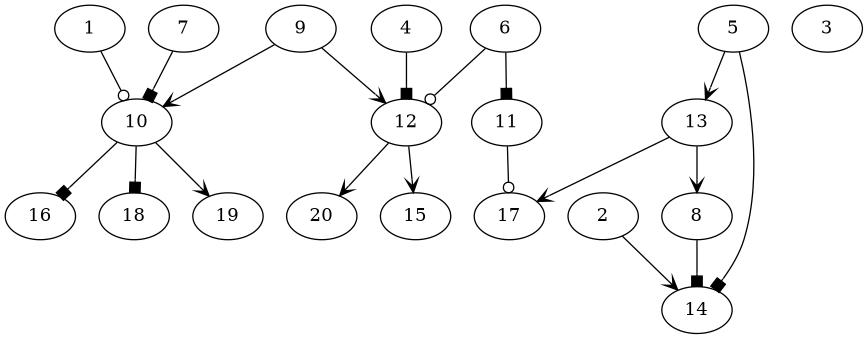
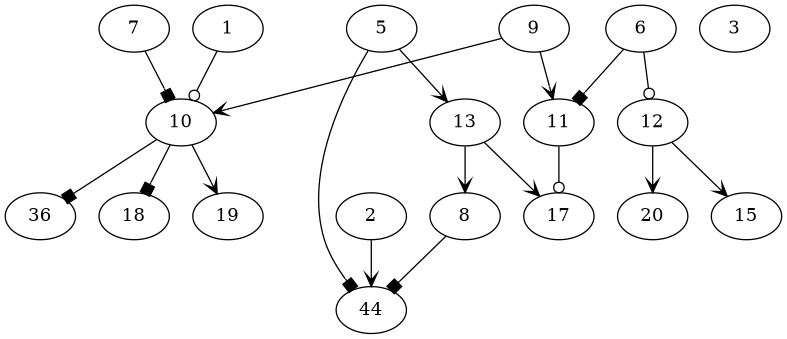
(406, 29) -> none
(349, 71) -> (545, 69)
(40, 216) -> (40, 216)
(697, 310) -> (371, 310)
